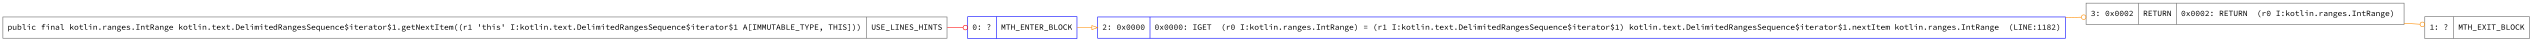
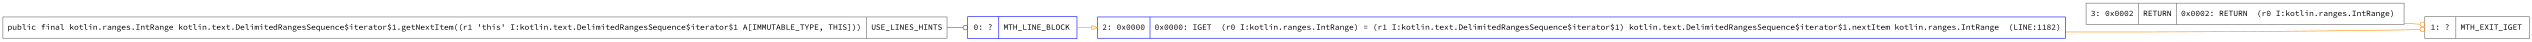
(2073, 17) -> (2243, 32)
(1037, 27) -> (1037, 27)
(2491, 27) -> (2491, 27)
